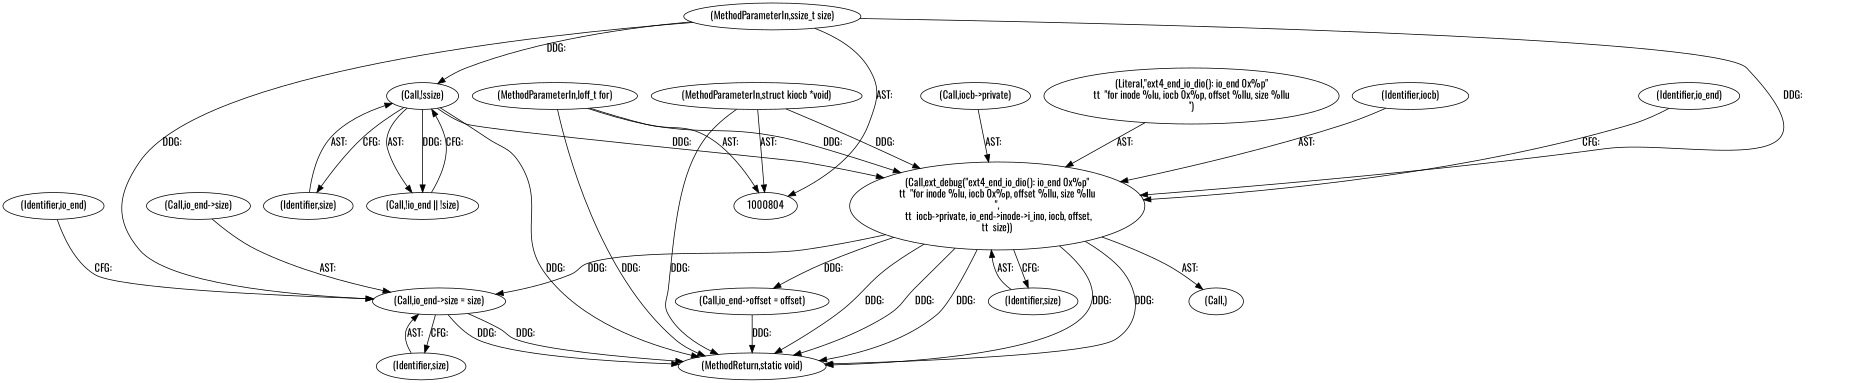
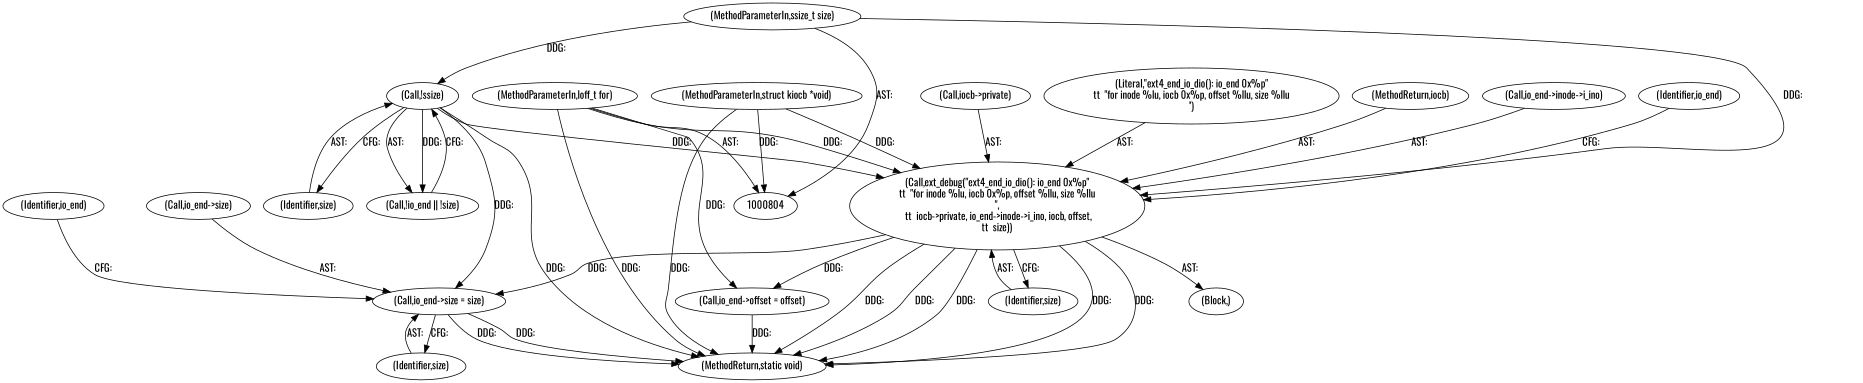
(1410, 96) -> (1410, 96)
none -> (1554, 96)
(245, 99) -> (493, 191)
(770, 143) -> (770, 143)
none -> (702, 163)
(1216, 301) -> (1216, 301)
